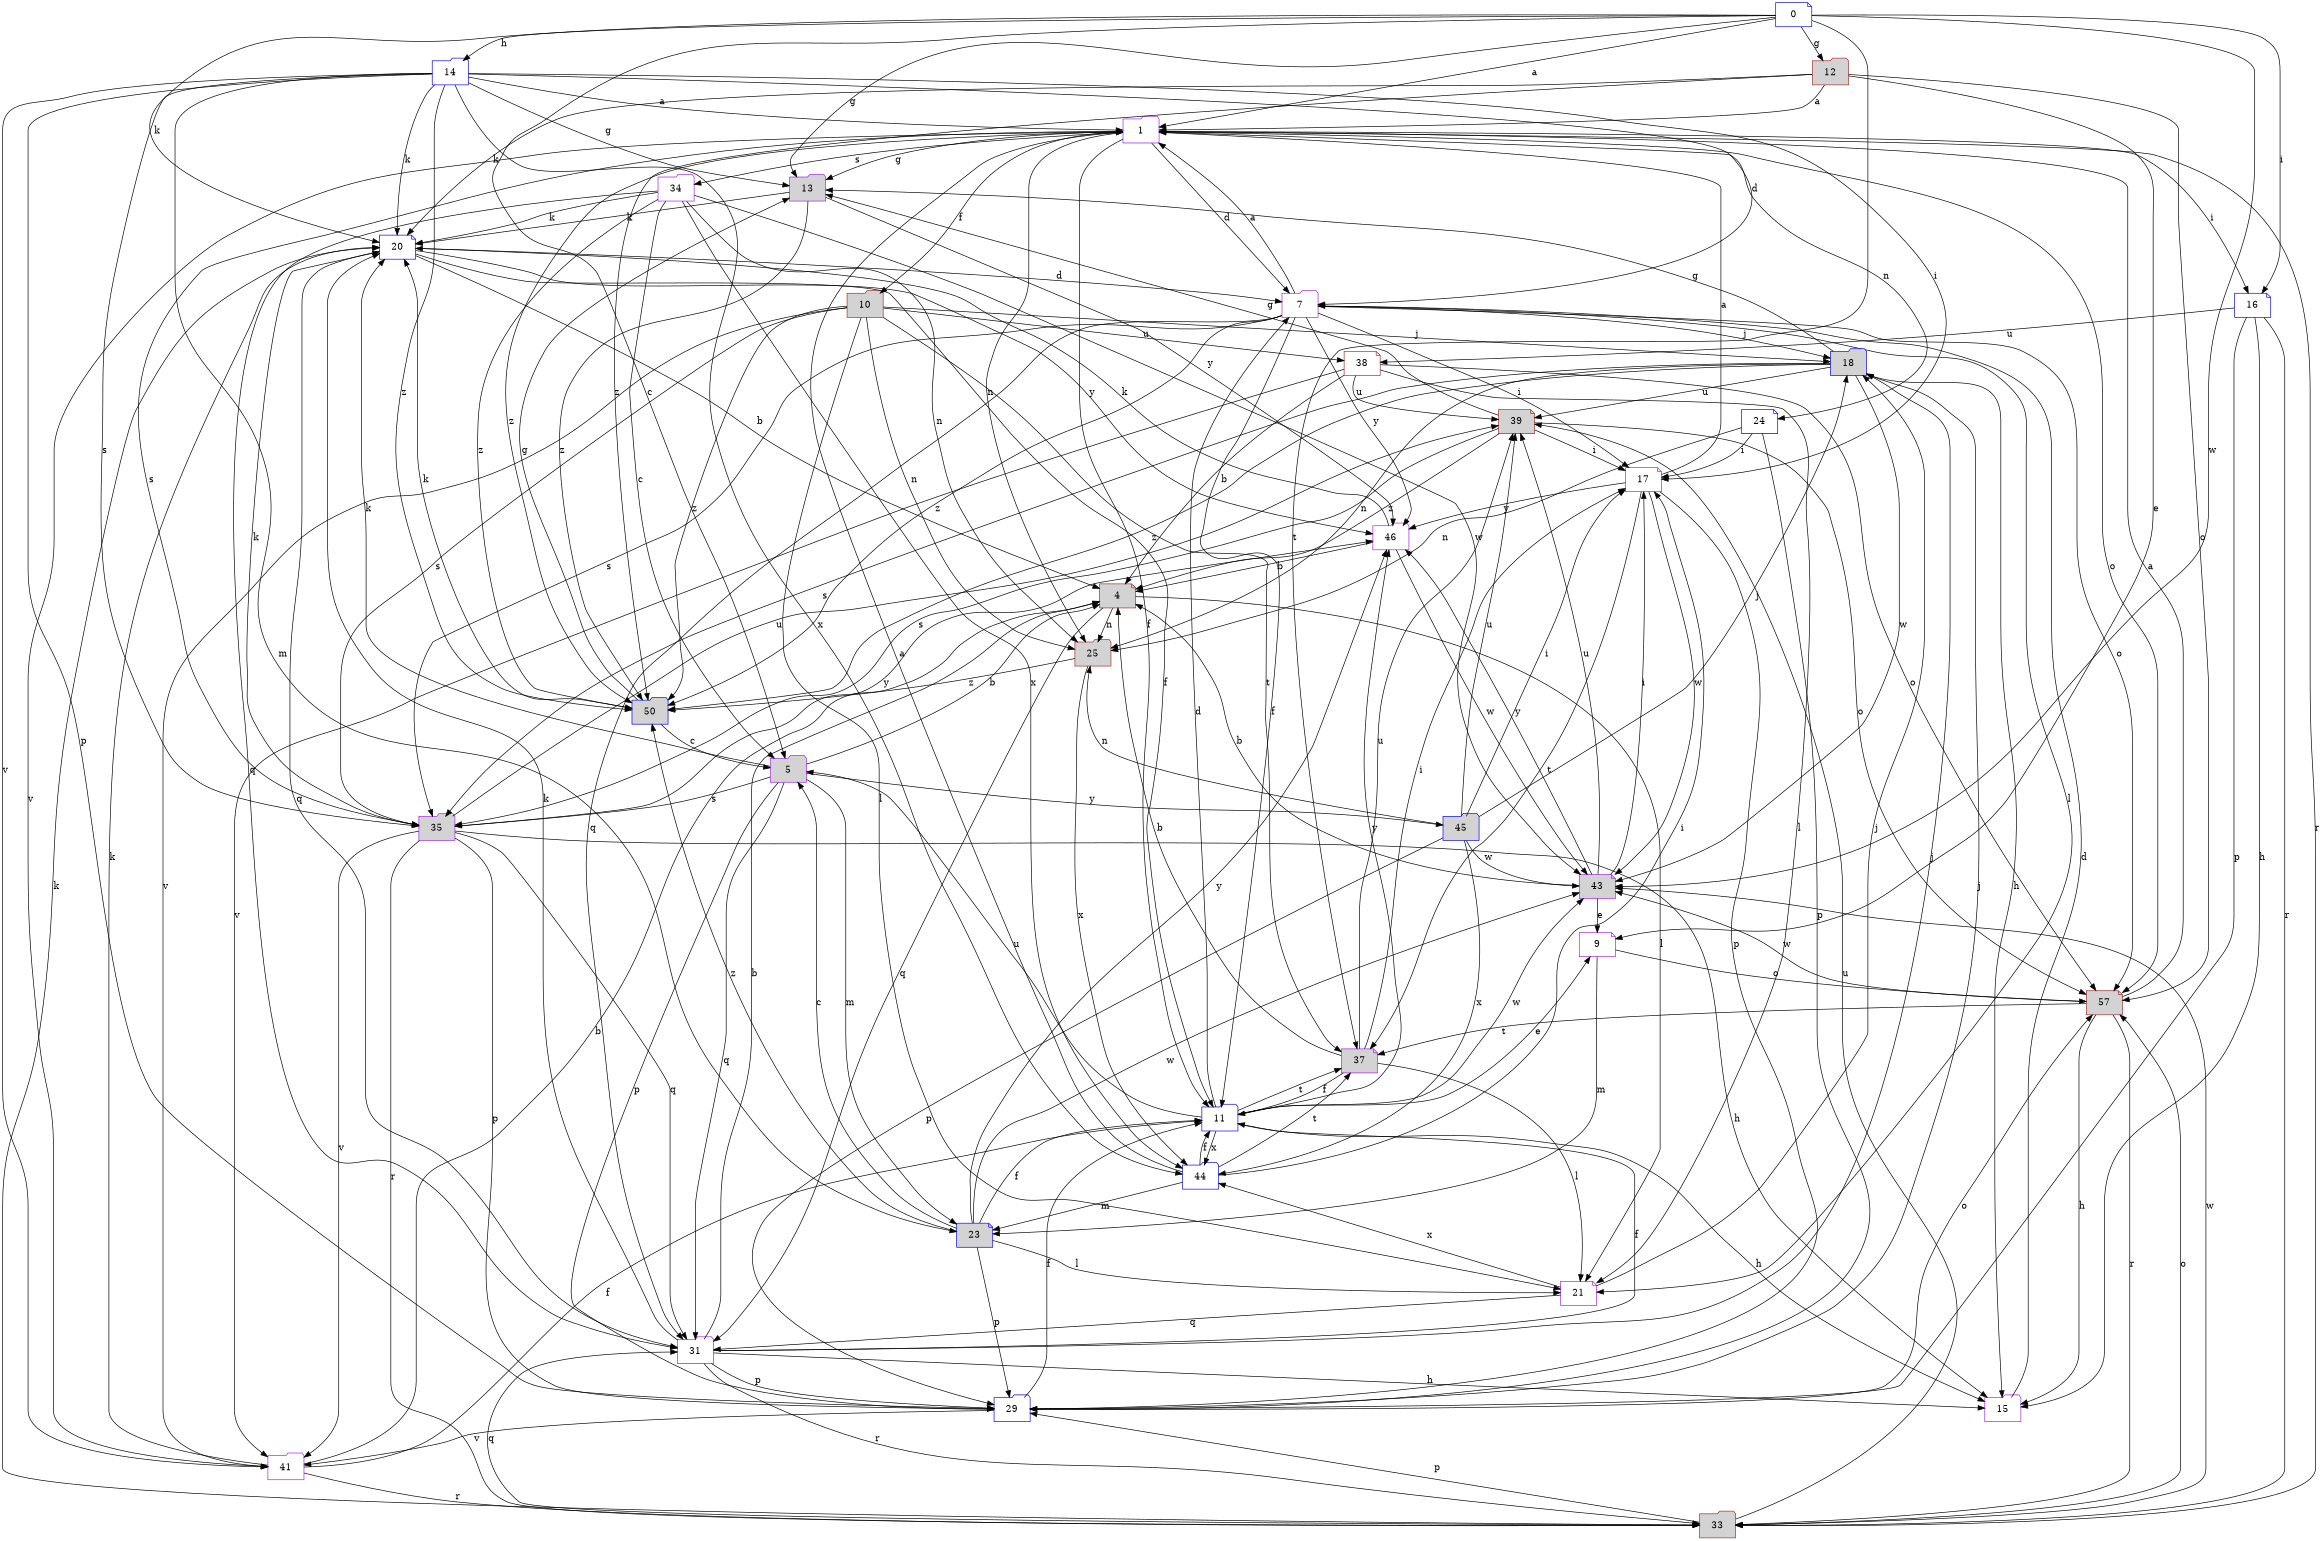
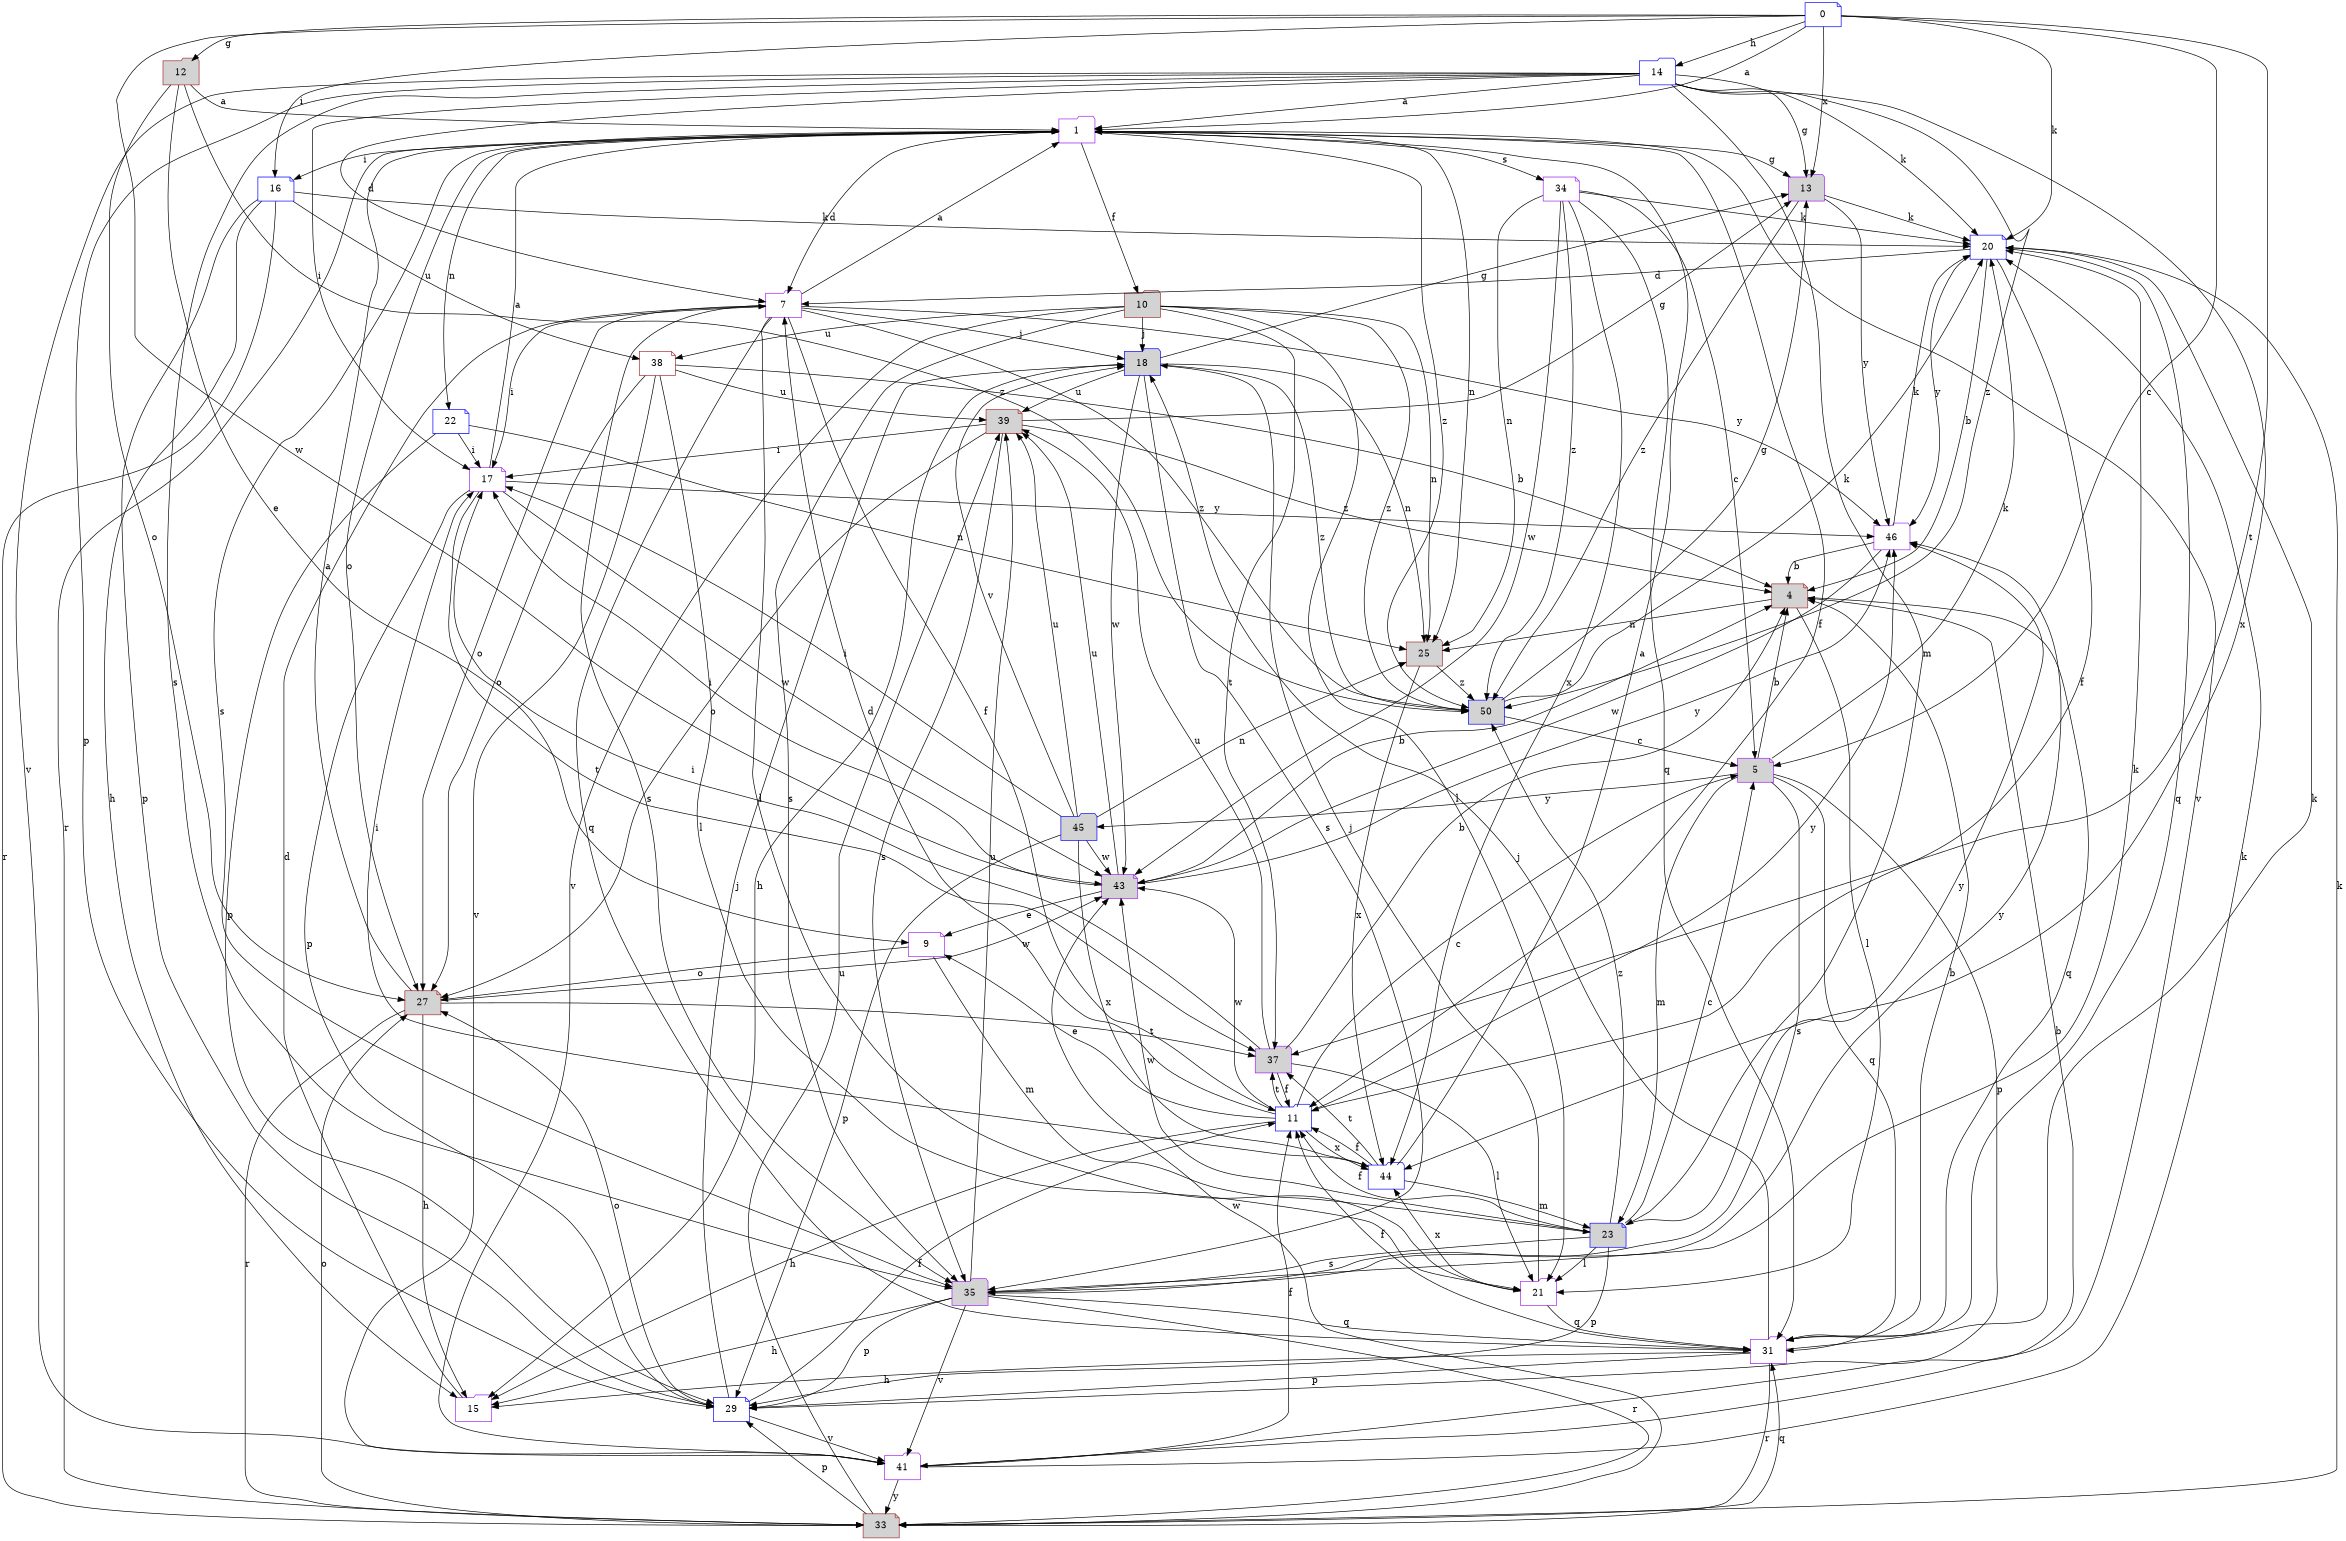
(1020, 89) -> (1128, 232)
(853, 102) -> (1825, 102)
(676, 189) -> (1561, 189)
(1760, 422) -> (451, 422)
(1758, 596) -> (991, 596)
(788, 770) -> (1756, 770)
(1017, 945) -> (1458, 945)
(2104, 1003) -> (423, 1003)
(1359, 1061) -> (1273, 1061)
none -> (1293, 1267)
(1579, 1293) -> (1539, 1293)
(1012, 1410) -> (732, 1410)
(458, 1497) -> (896, 1497)
(1718, 1526) -> (881, 1526)
